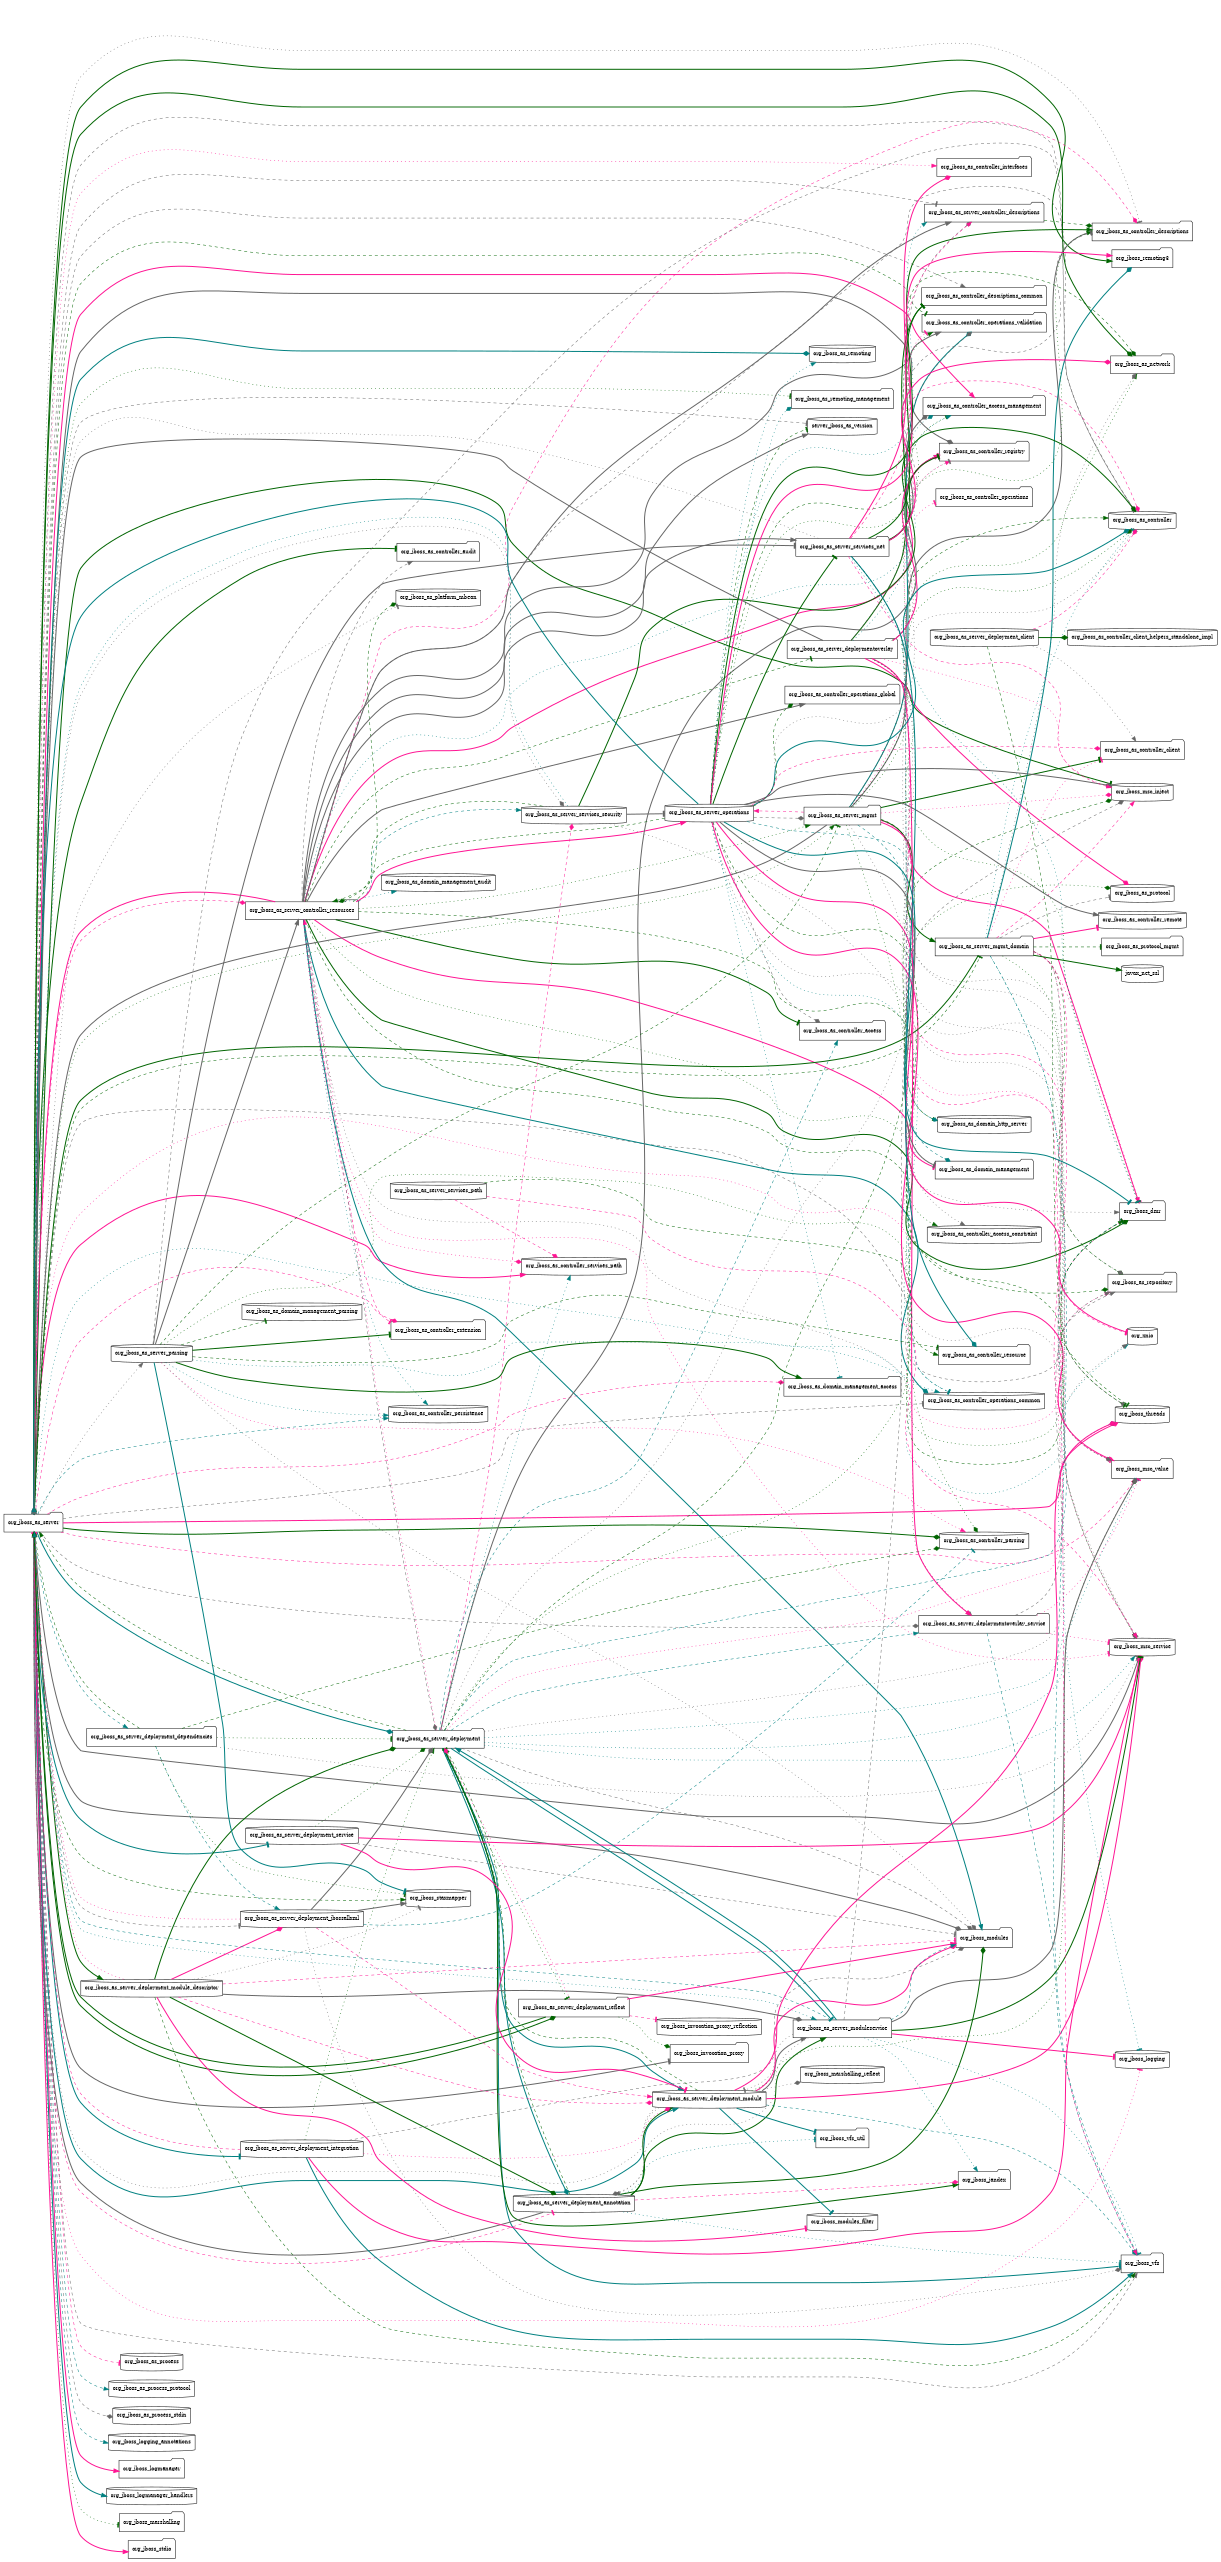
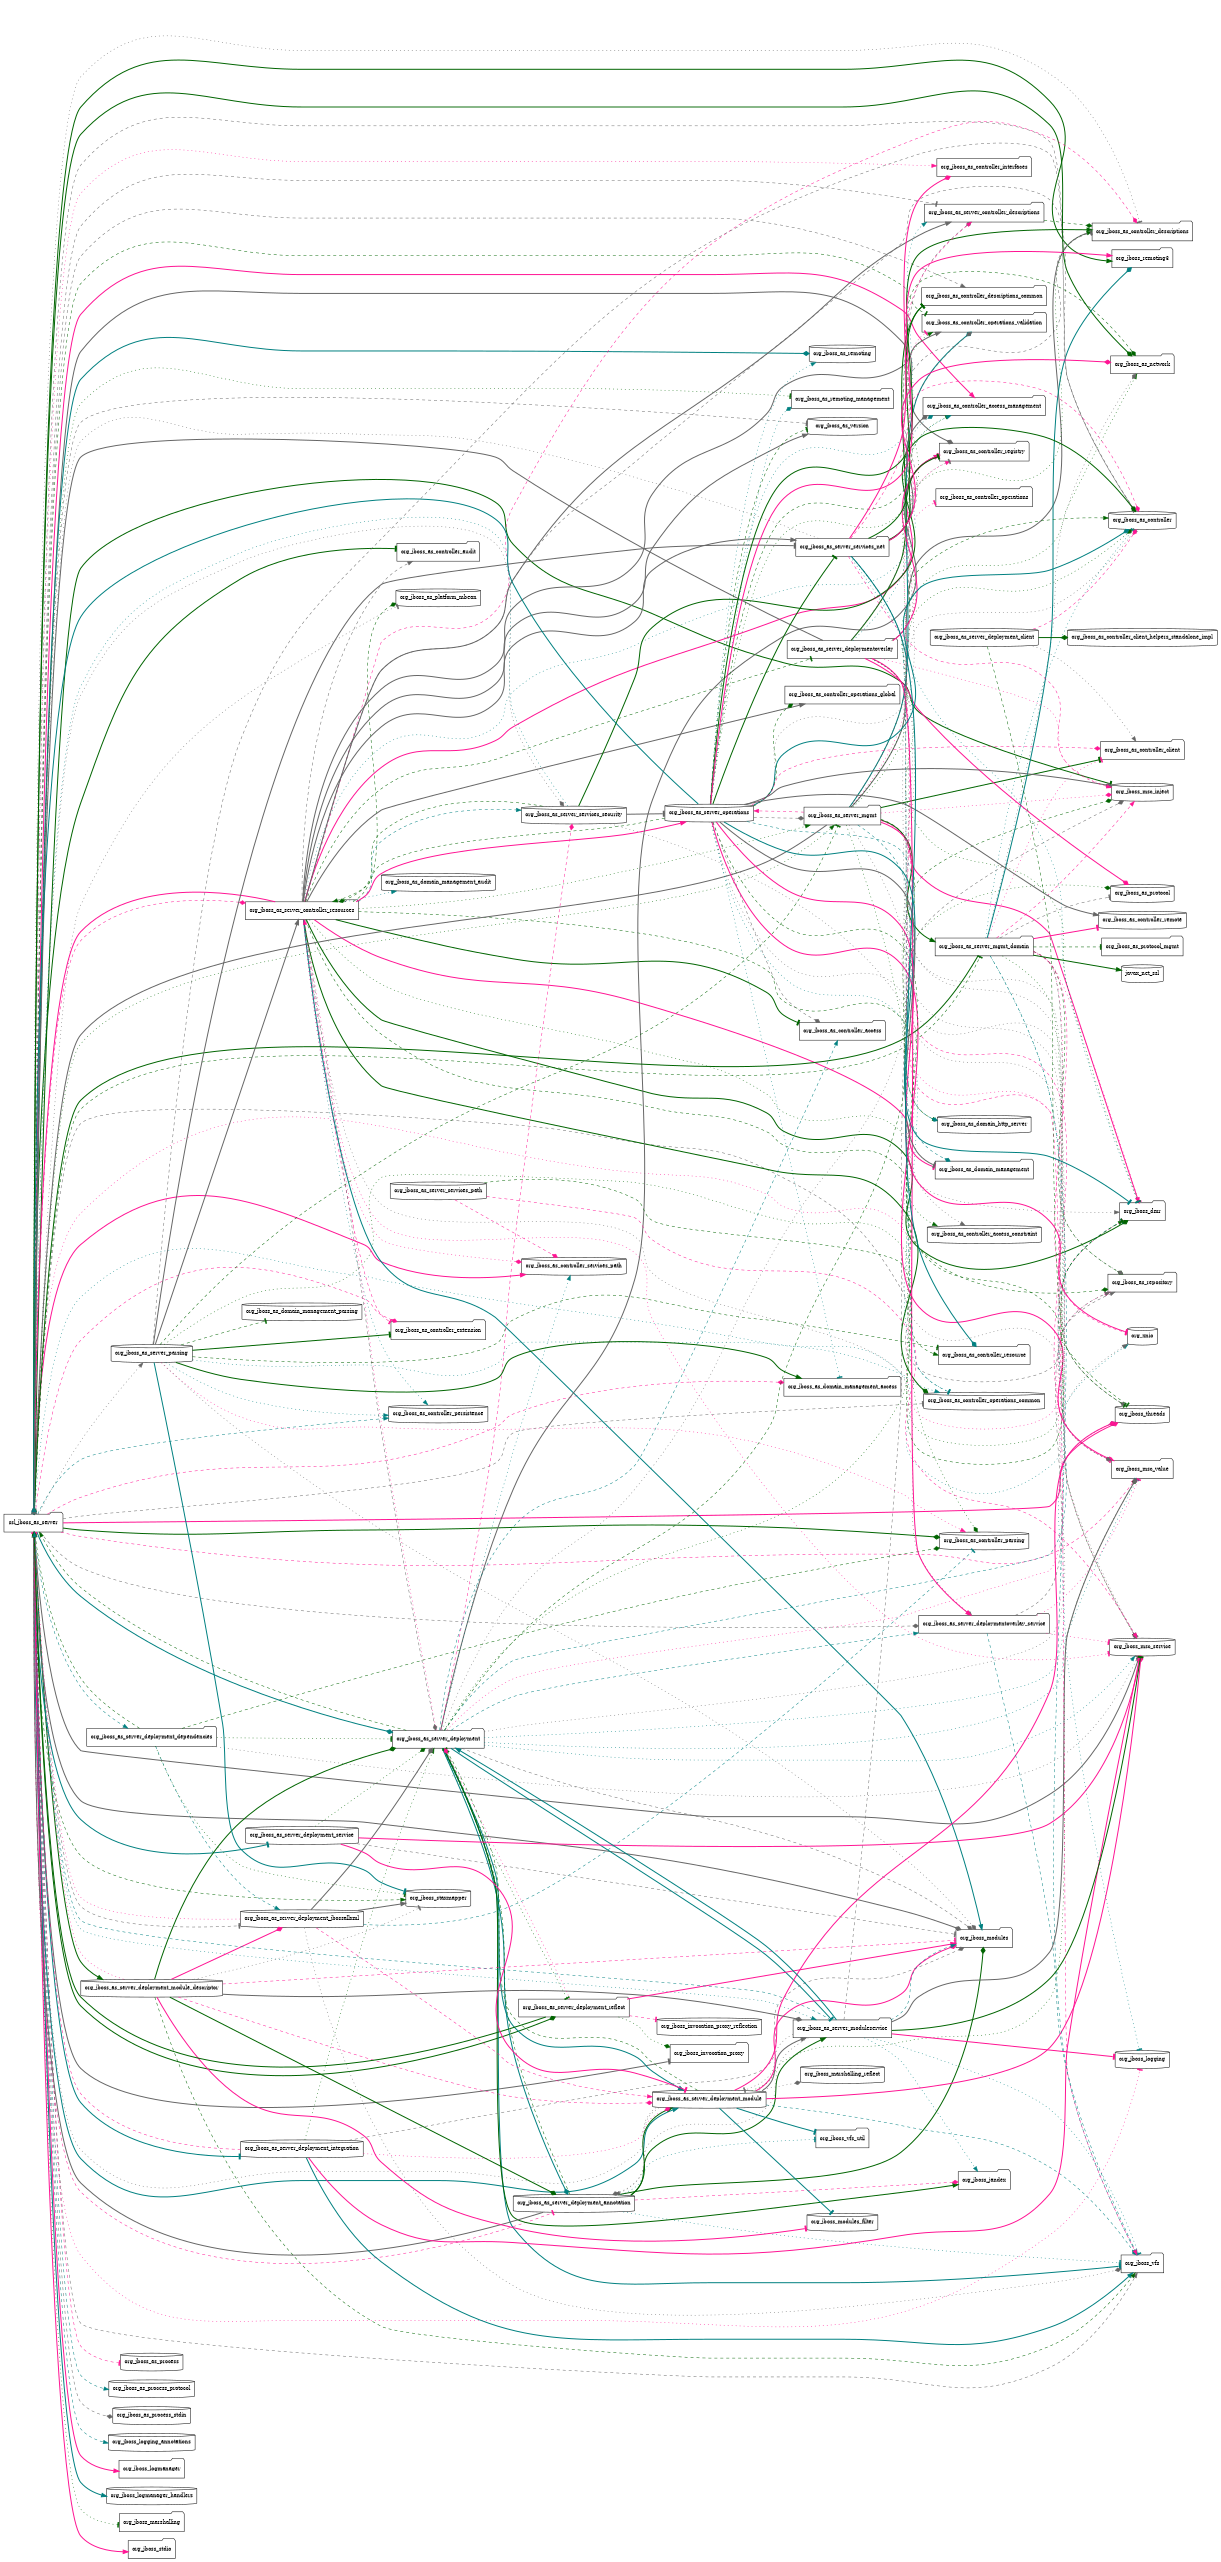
(842, 426) -> (842, 426)
(693, 1154) -> (693, 1154)
(33, 1523) -> (33, 1523)
